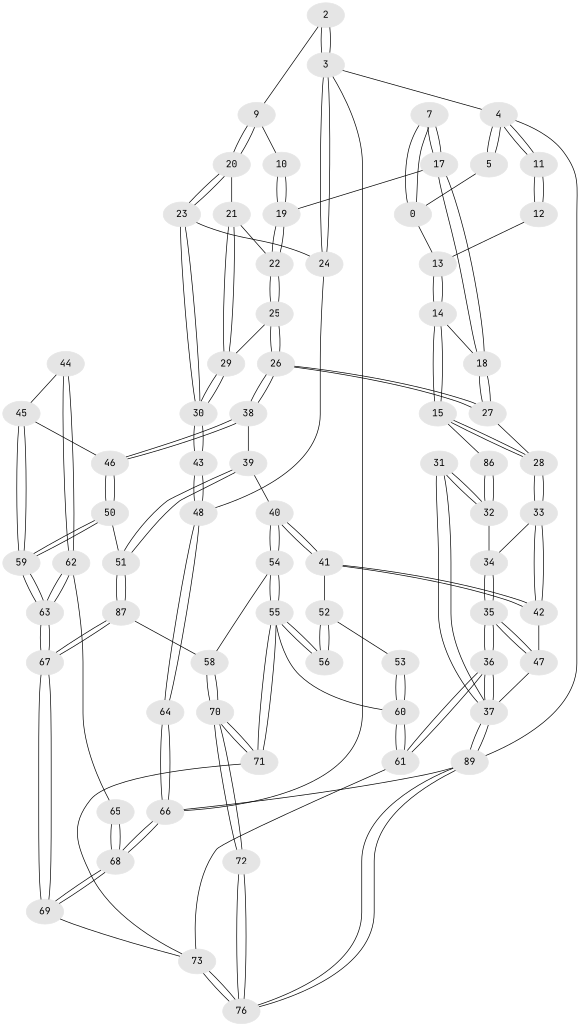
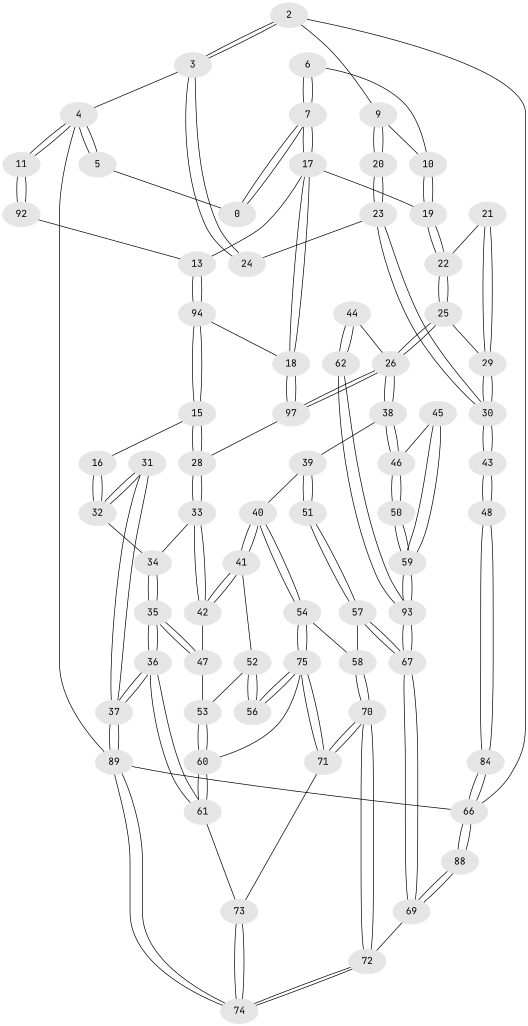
none -> (308, 65)
(232, 190) -> none
(539, 214) -> (21, 214)
(425, 239) -> (264, 225)
(438, 314) -> (197, 314)
(44, 389) -> (371, 339)
(488, 414) -> (291, 414)
(319, 420) -> none
(489, 463) -> (98, 463)
(362, 503) -> (526, 343)
(115, 538) -> none
(45, 613) -> (407, 613)
(121, 613) -> (358, 613)
(275, 613) -> (302, 663)
(514, 687) -> (203, 688)
(165, 712) -> (486, 762)
(116, 812) -> none
(116, 862) -> (460, 862)
(120, 939) -> (389, 937)
(241, 1011) -> (239, 1011)
